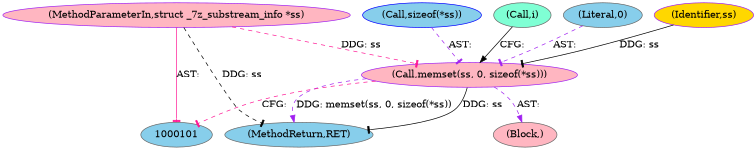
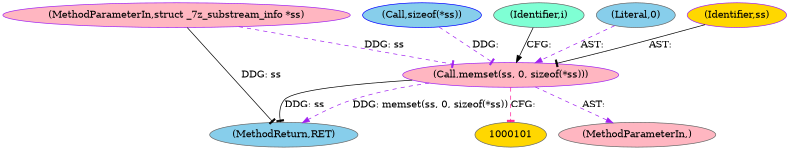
(522, 15) -> (539, 15)
(323, 45) -> (345, 45)
(462, 45) -> (487, 45)
(543, 45) -> (578, 43)
(639, 45) -> (662, 45)
(177, 73) -> none
(217, 80) -> (229, 74)
(177, 135) -> (511, 135)
(525, 135) -> (637, 135)
